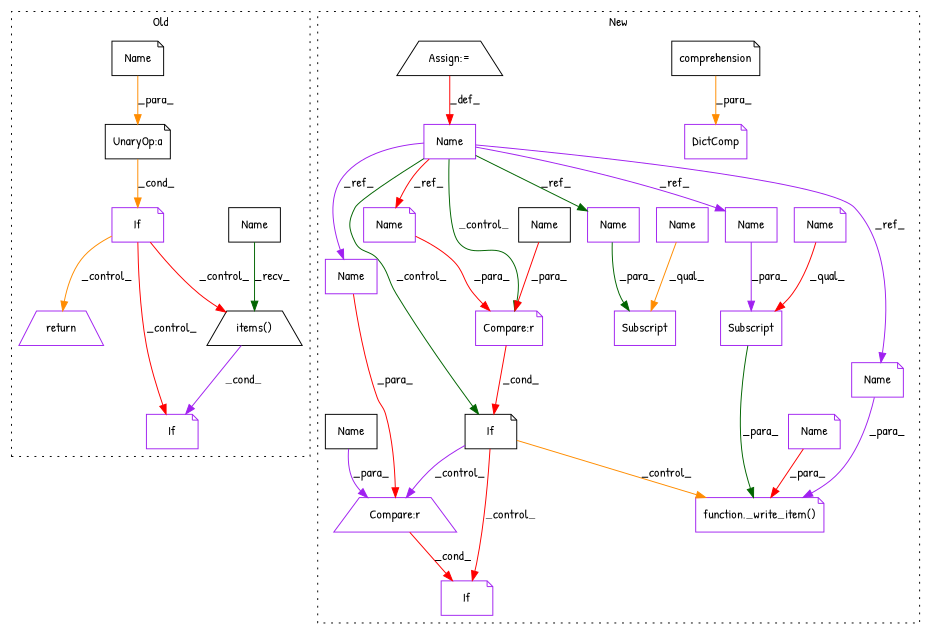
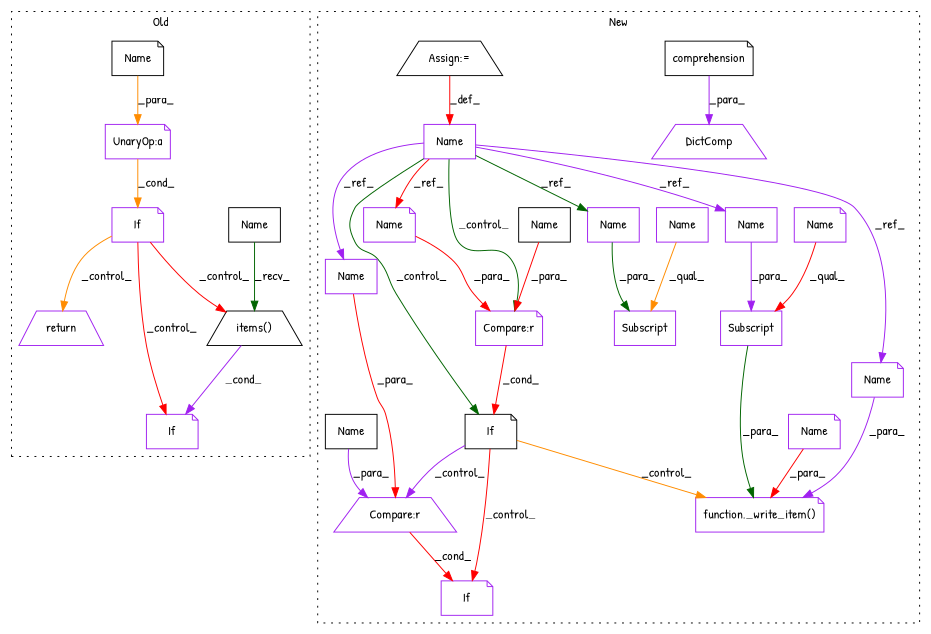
(716, 95) -> (709, 95)
(138, 142) -> (138, 142)
(716, 142) -> (709, 142)
